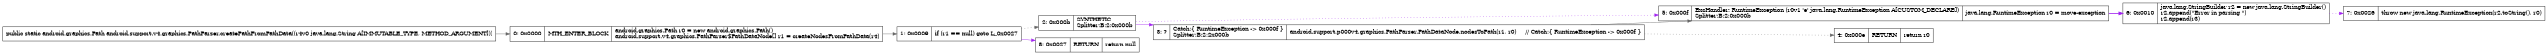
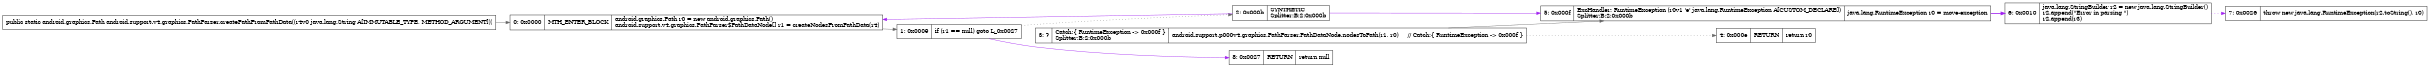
(1395, 18) -> (1433, 13)
(1143, 25) -> (1060, 17)
(1201, 35) -> (1083, 38)
